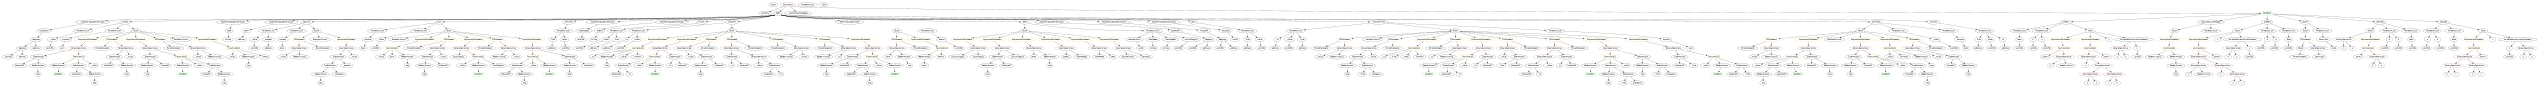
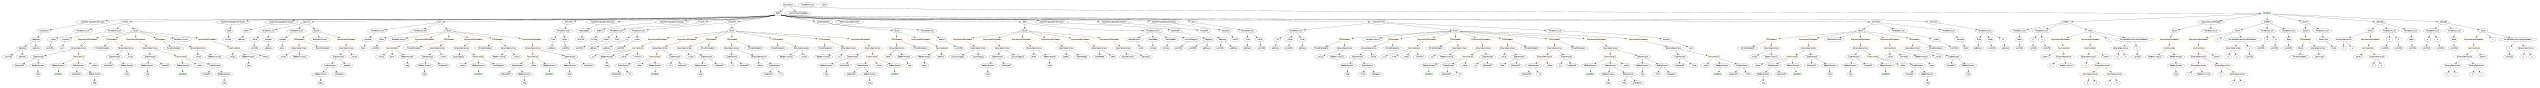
(773, 5) -> none
(765, 13) -> none
none -> (823, 22)
